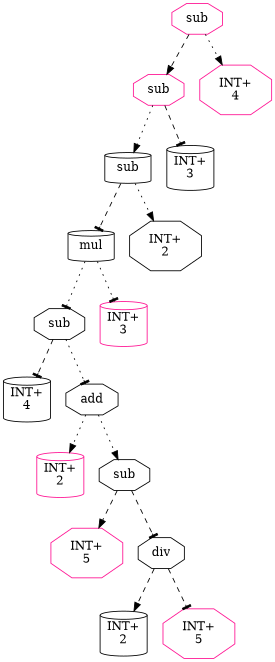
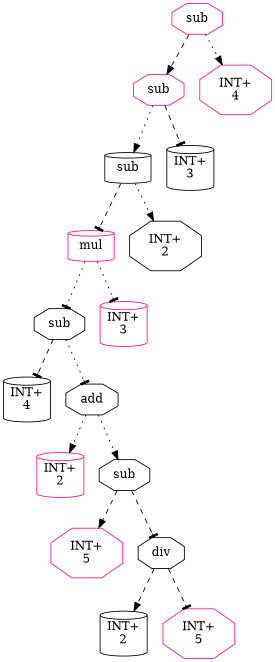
(91, 246) -> (91, 246)
